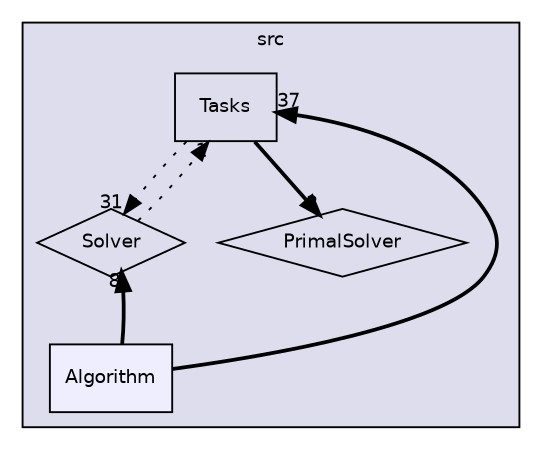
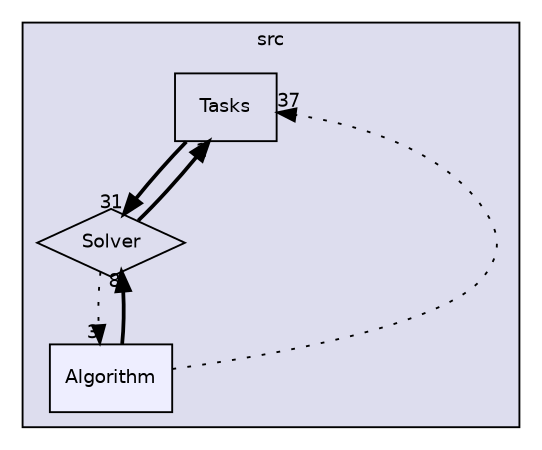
(160, 170) -> (160, 170)
(168, 190) -> (168, 190)
(343, 243) -> none
(469, 289) -> (469, 289)
none -> (99, 299)
